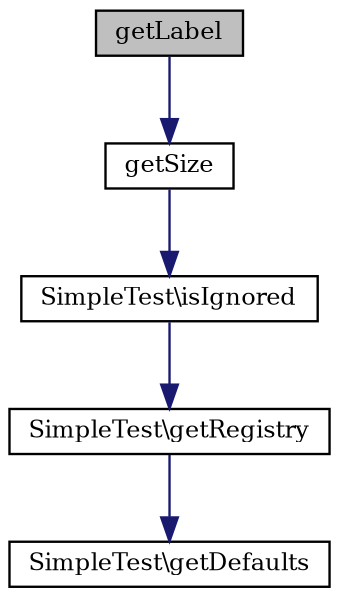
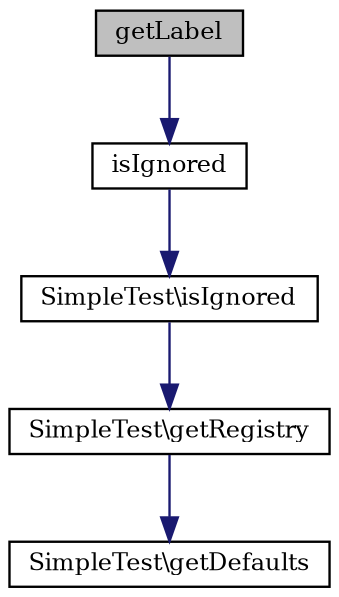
(170, 166) -> (170, 166)
